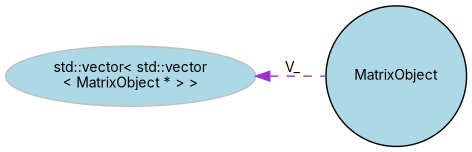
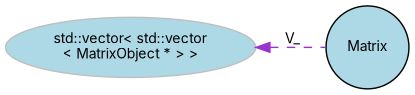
(396, 76) -> (367, 47)
